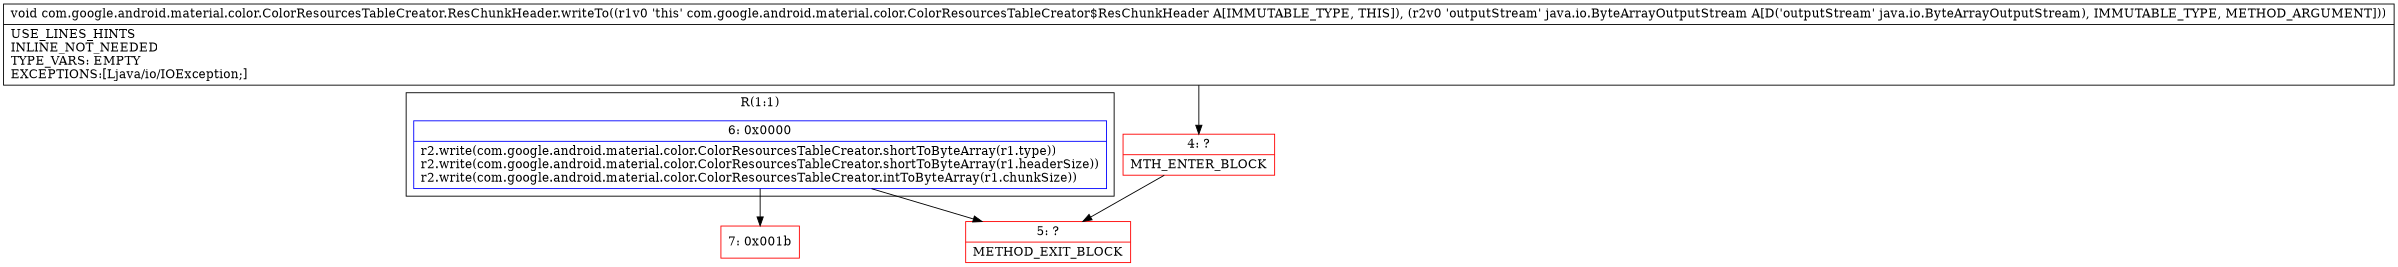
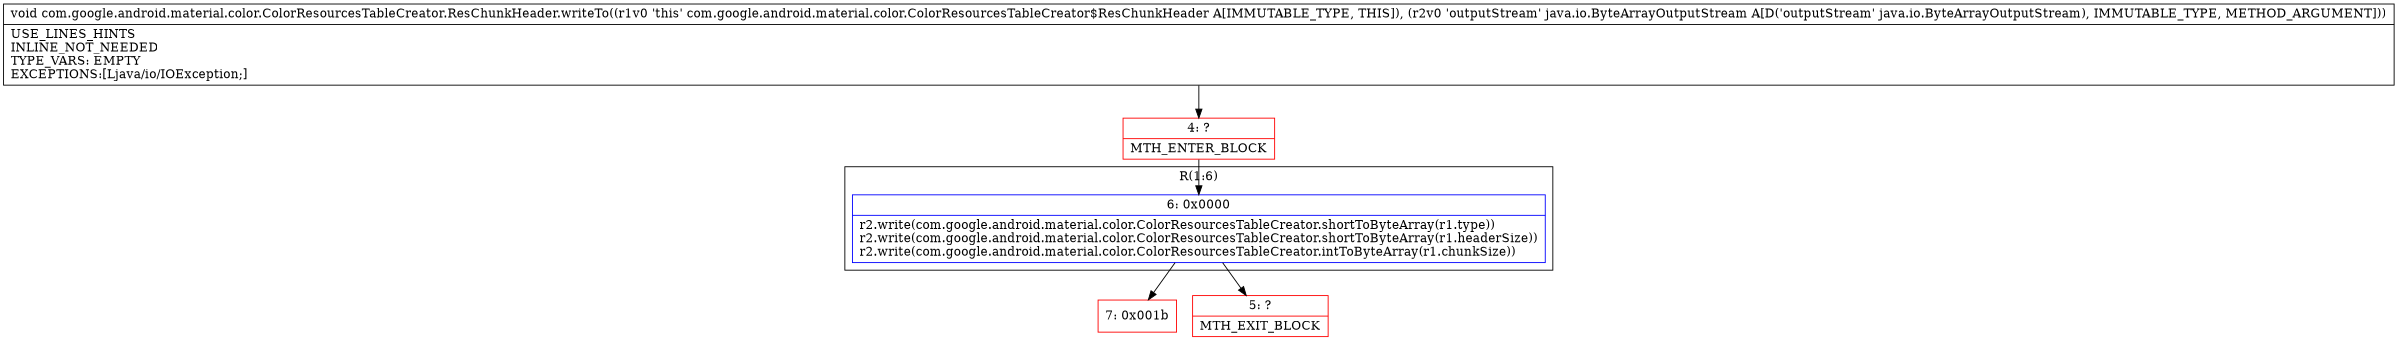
(760, 103) -> (1199, 177)
(1128, 196) -> (1199, 173)
(1048, 252) -> (1260, 326)
